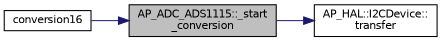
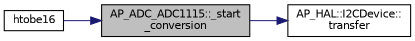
(48, 21) -> (34, 21)
(203, 21) -> (176, 21)
